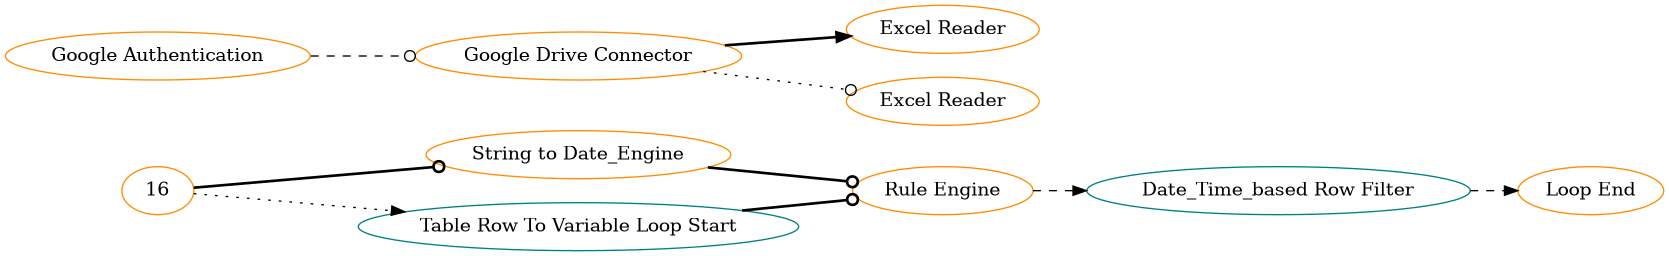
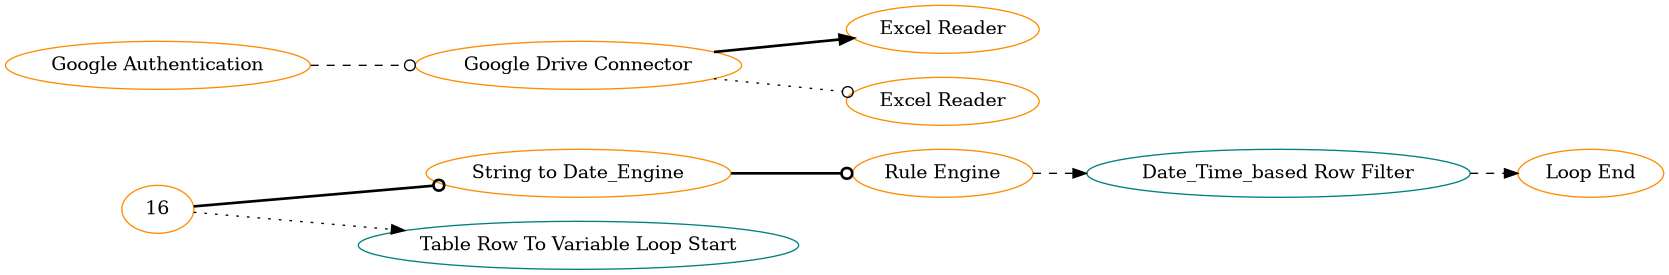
(795, 205) -> none
